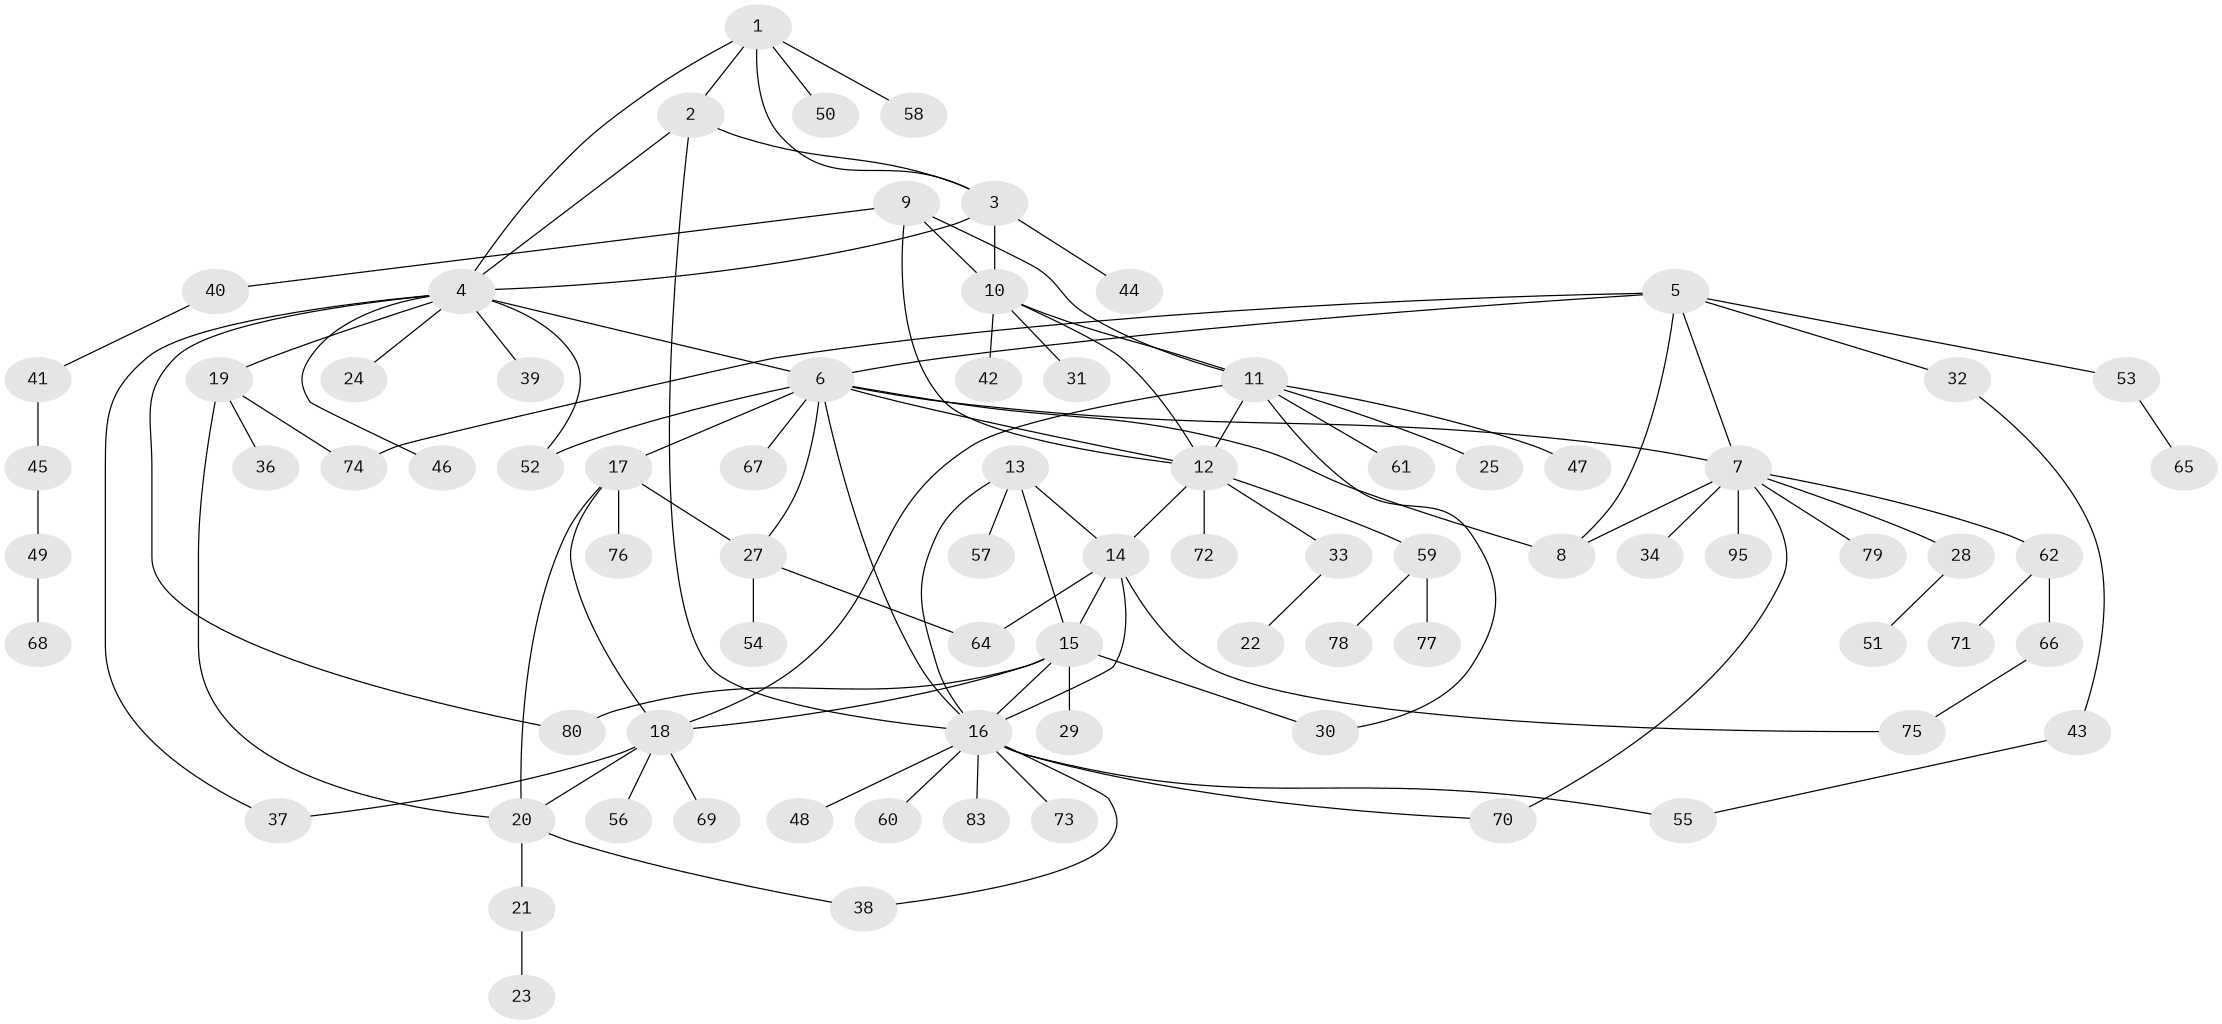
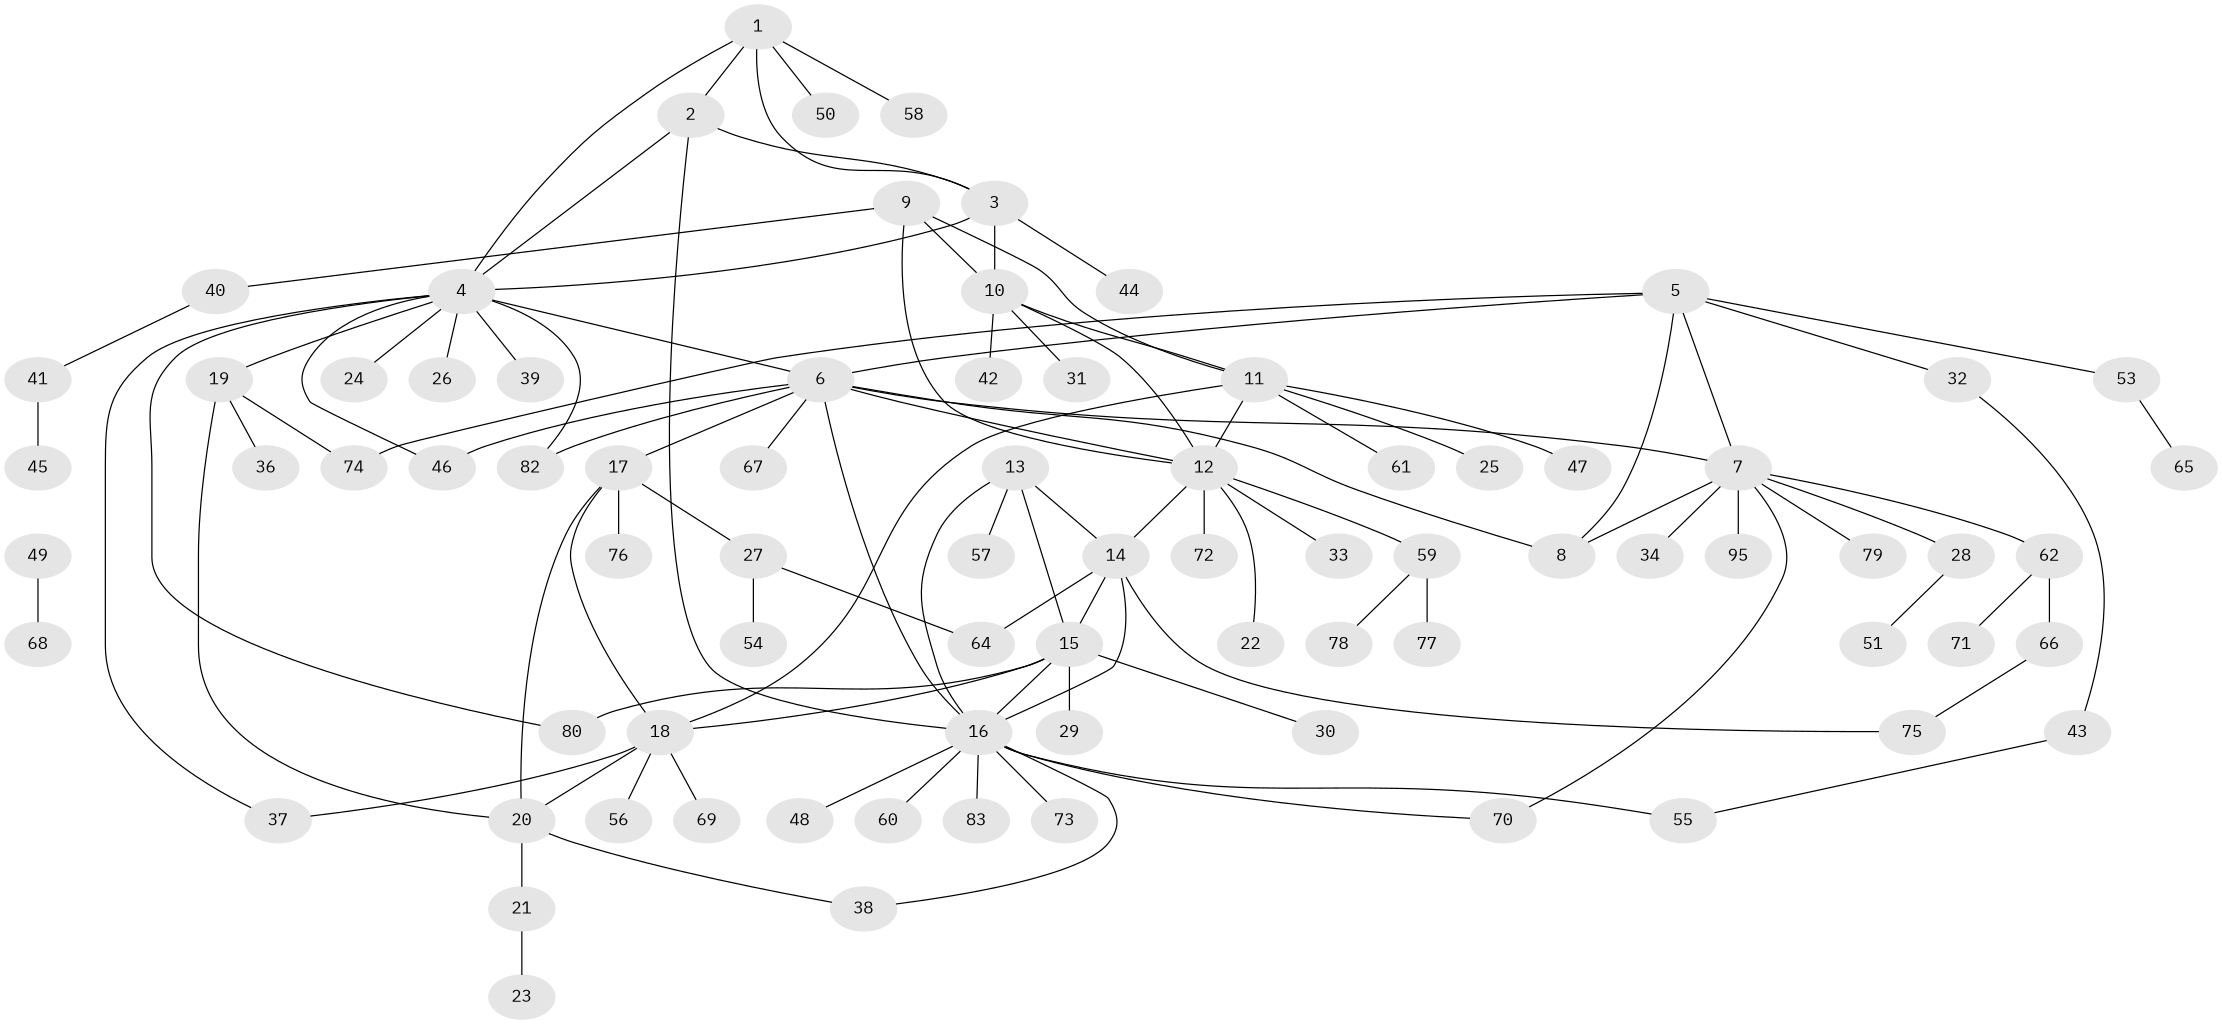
none -> (442, 380)
(530, 468) -> (530, 468)
(804, 473) -> (626, 410)
(38, 512) -> none
(1477, 543) -> none
(1295, 600) -> (1252, 551)
